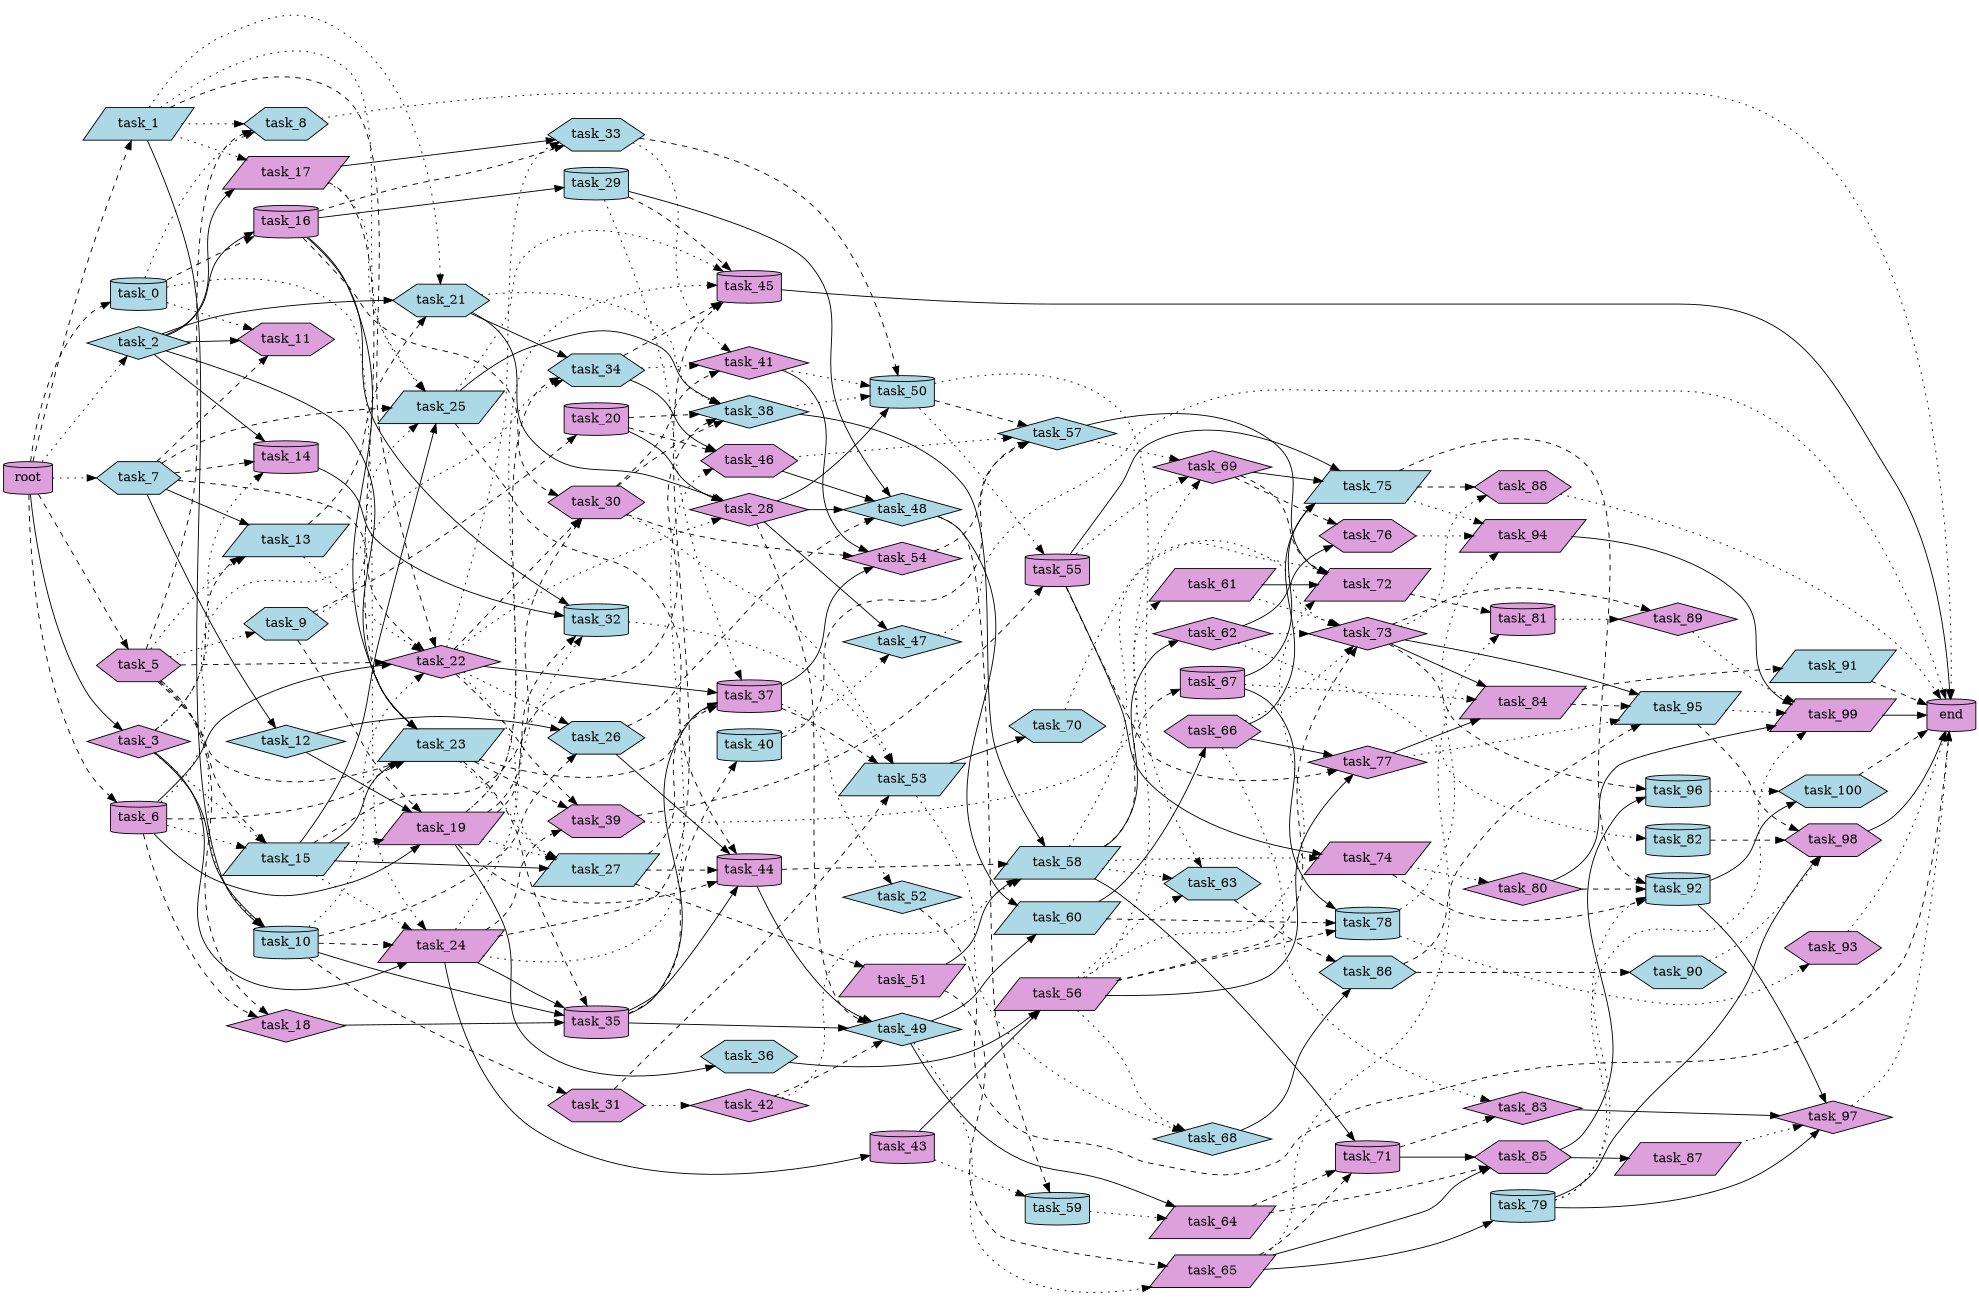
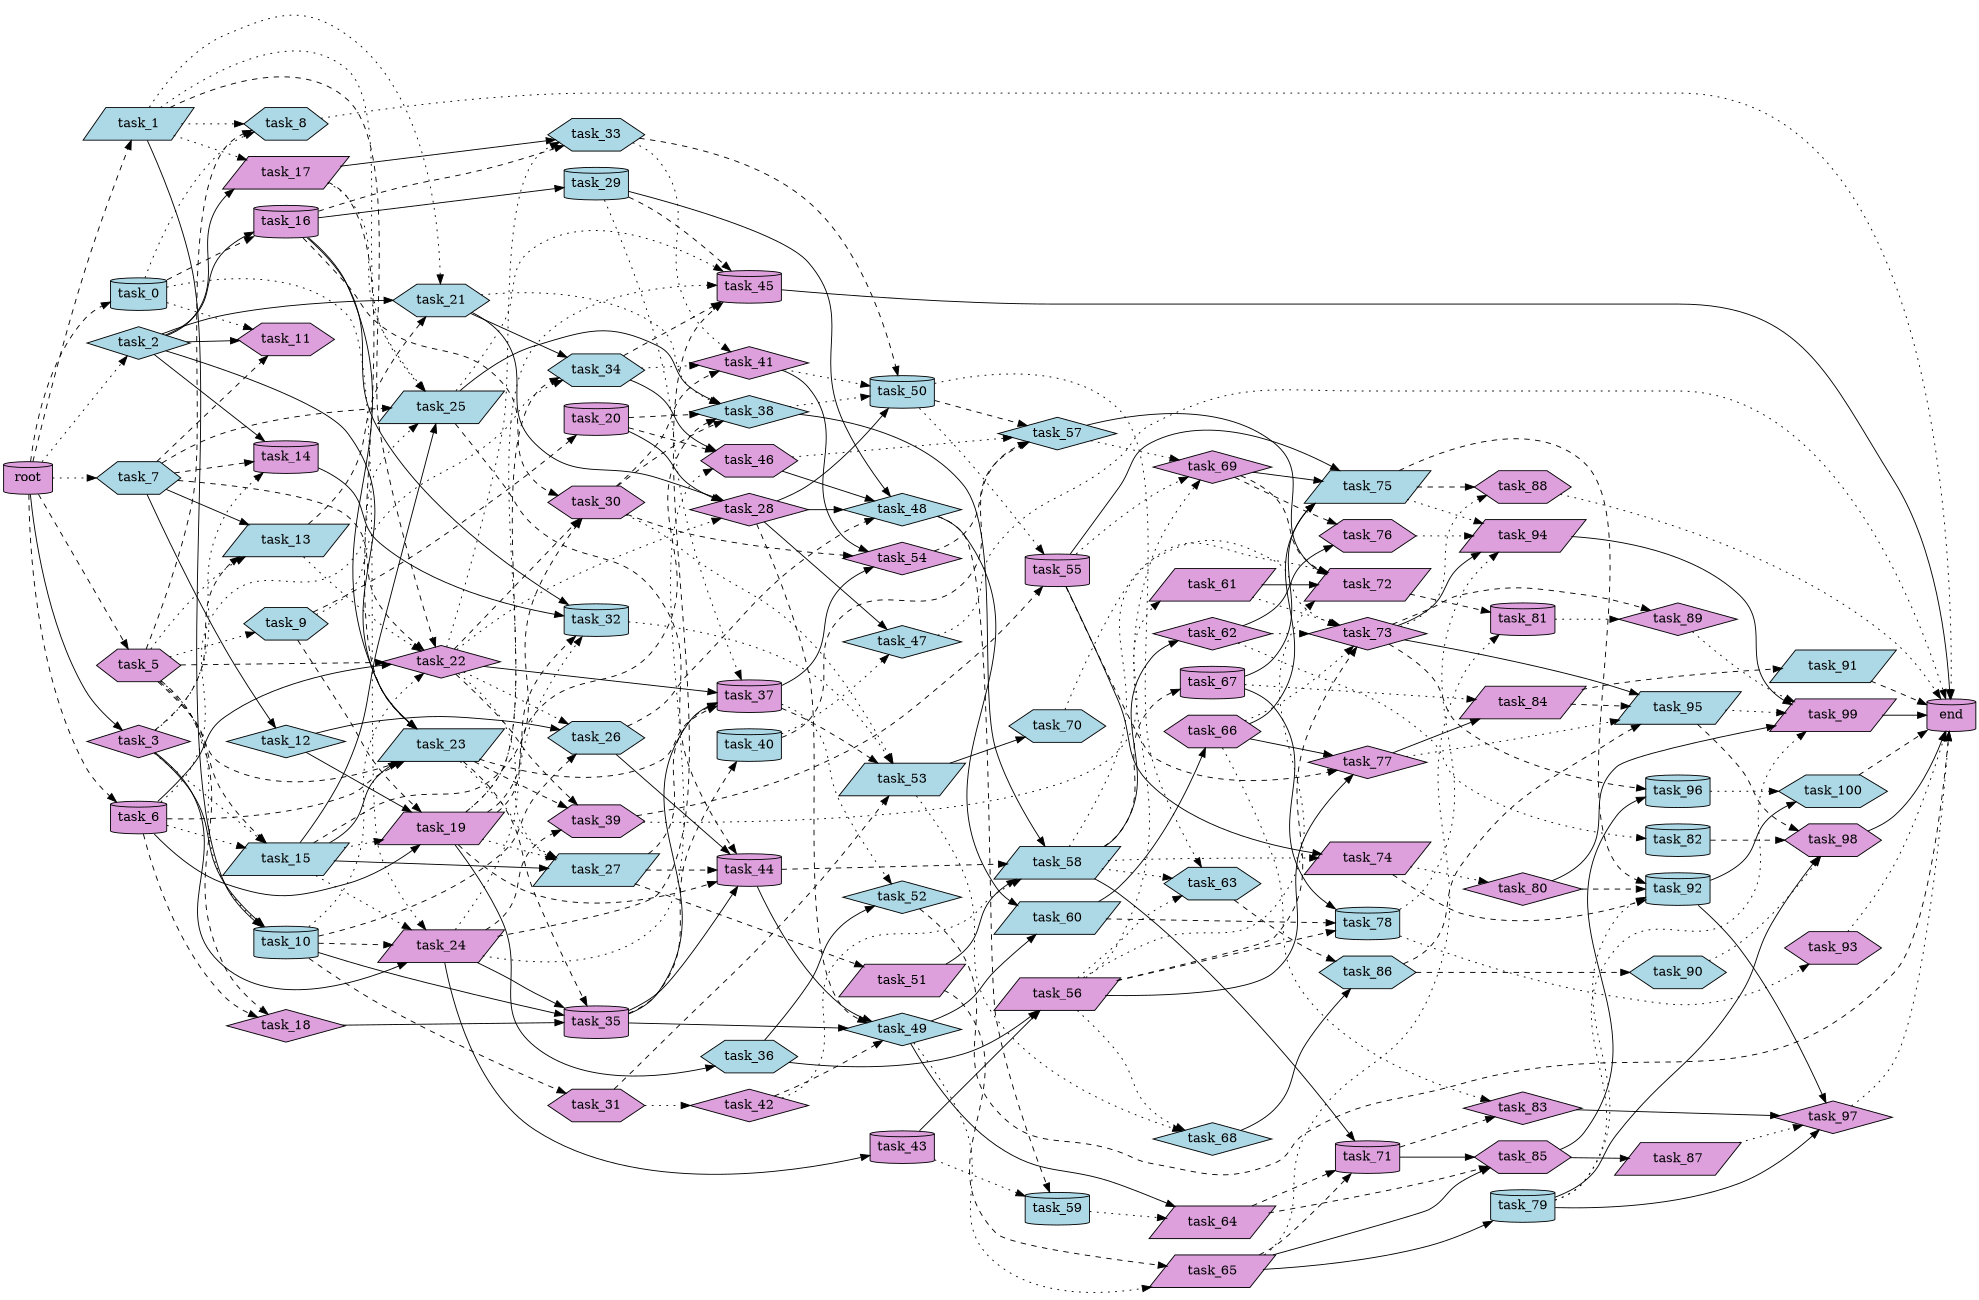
(1434, 663) -> (1450, 578)
none -> (817, 969)
